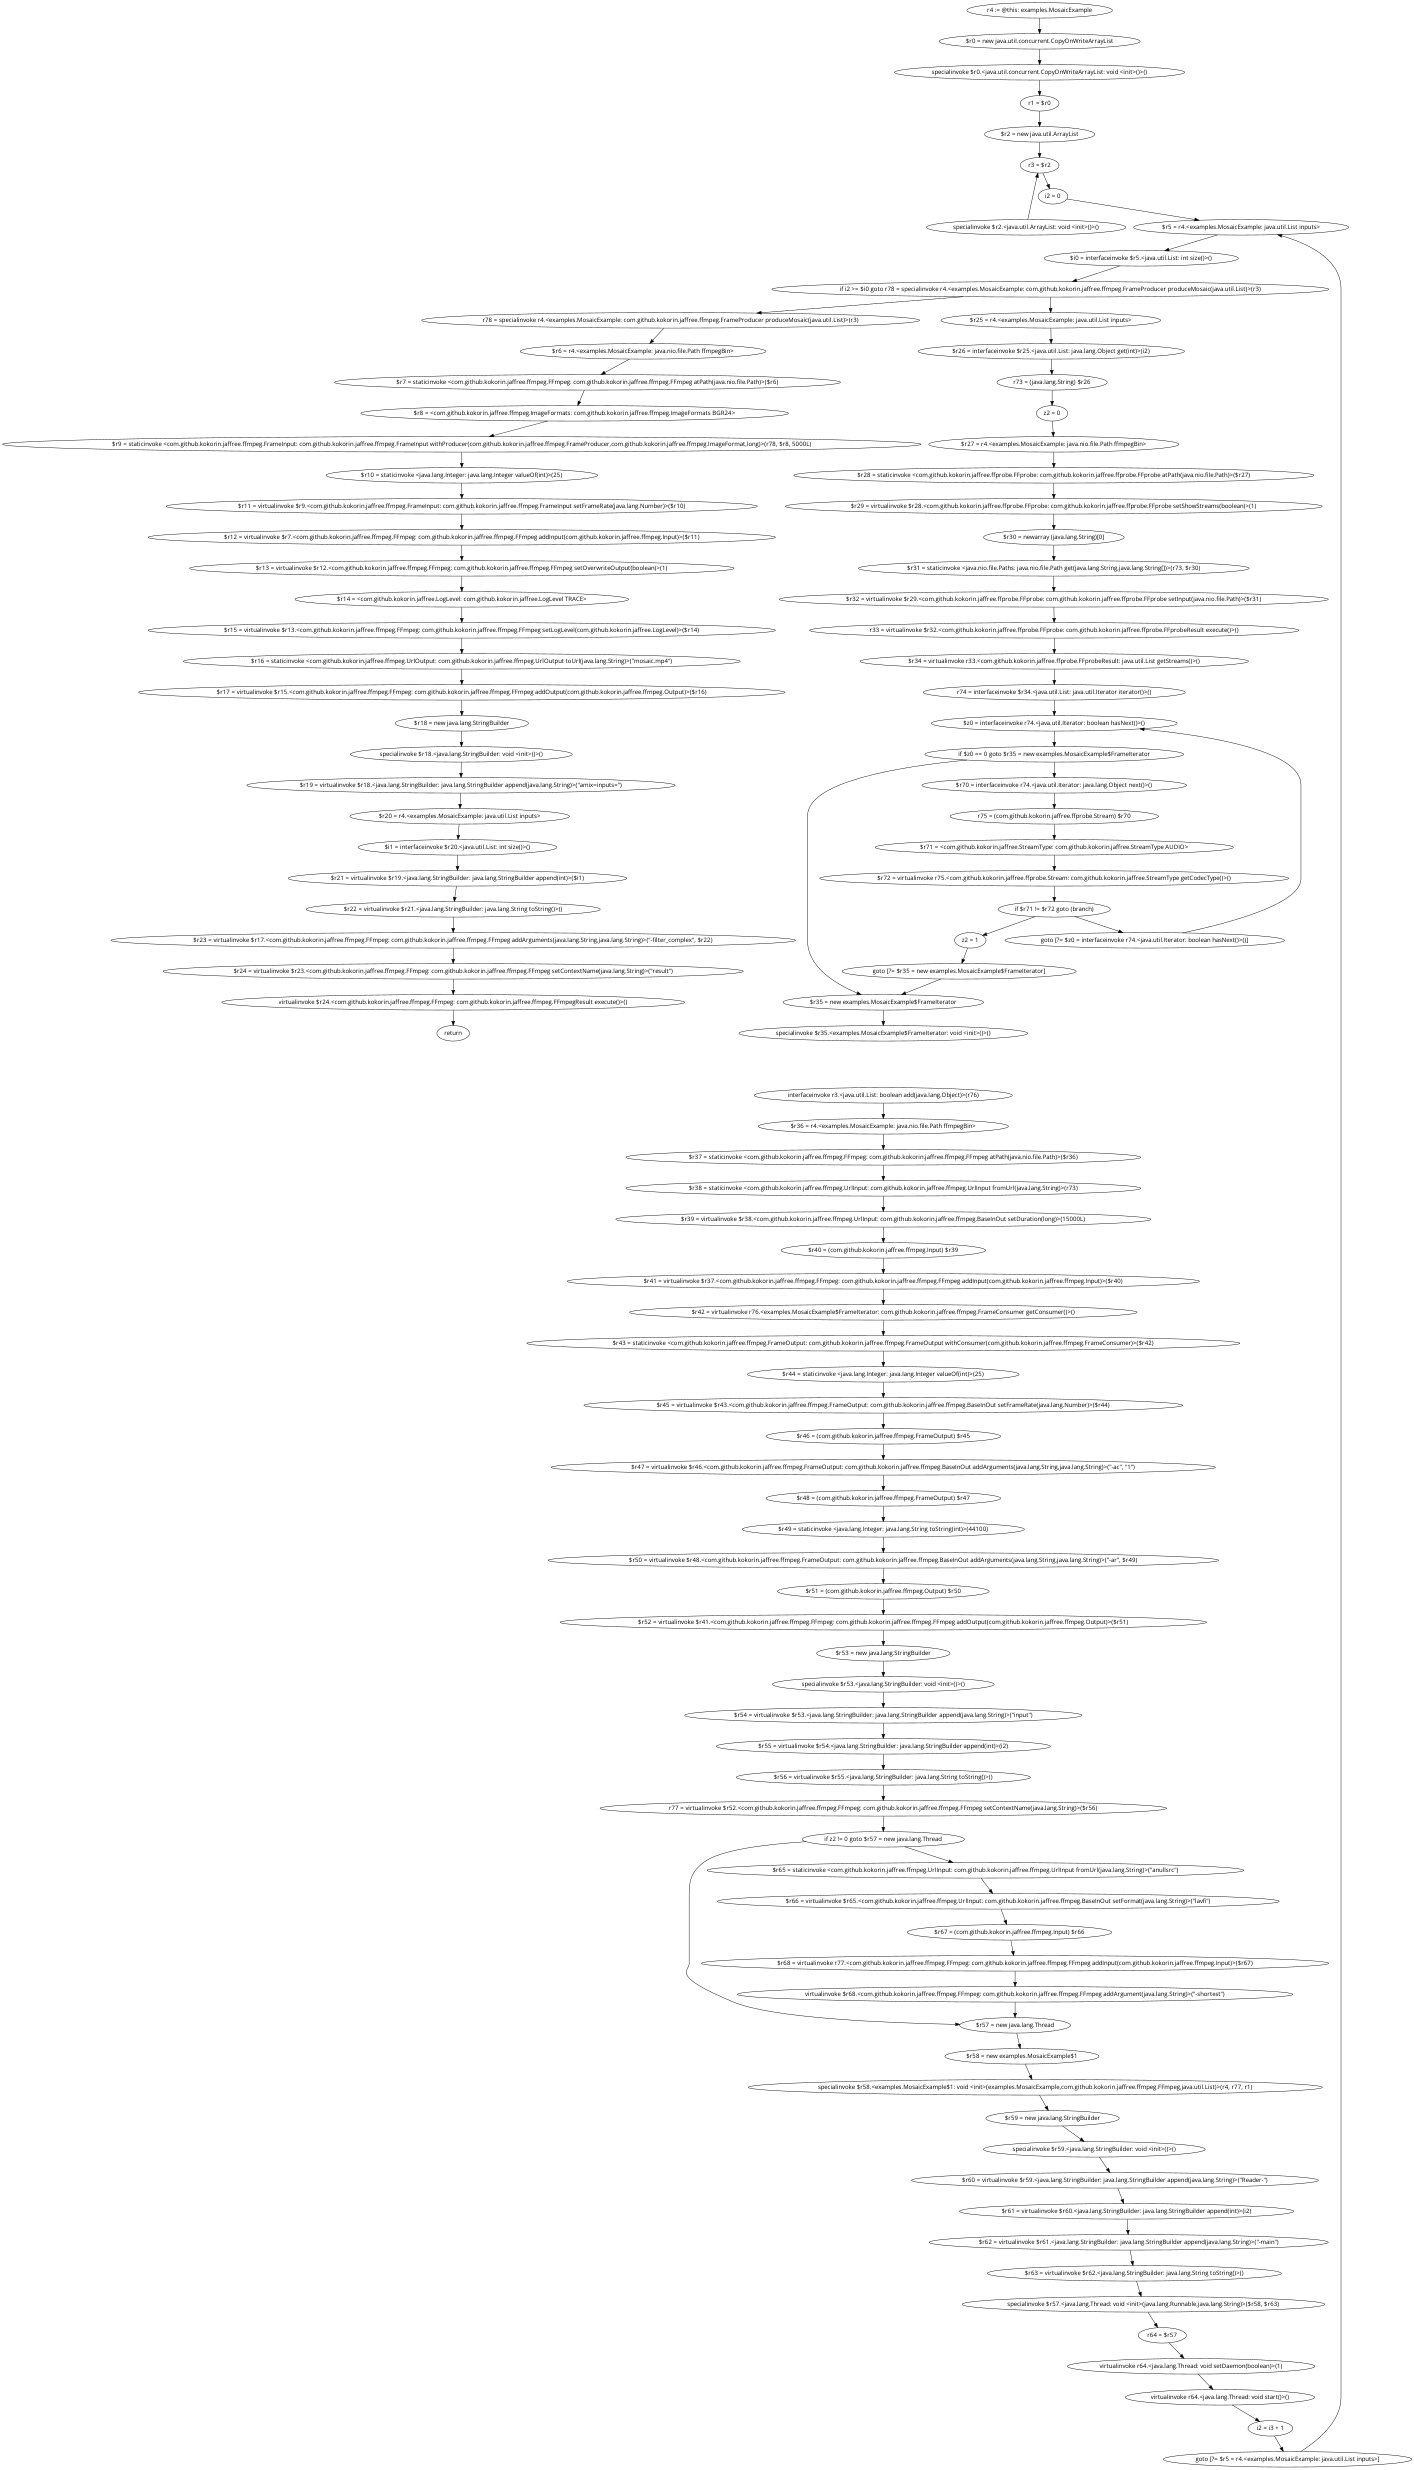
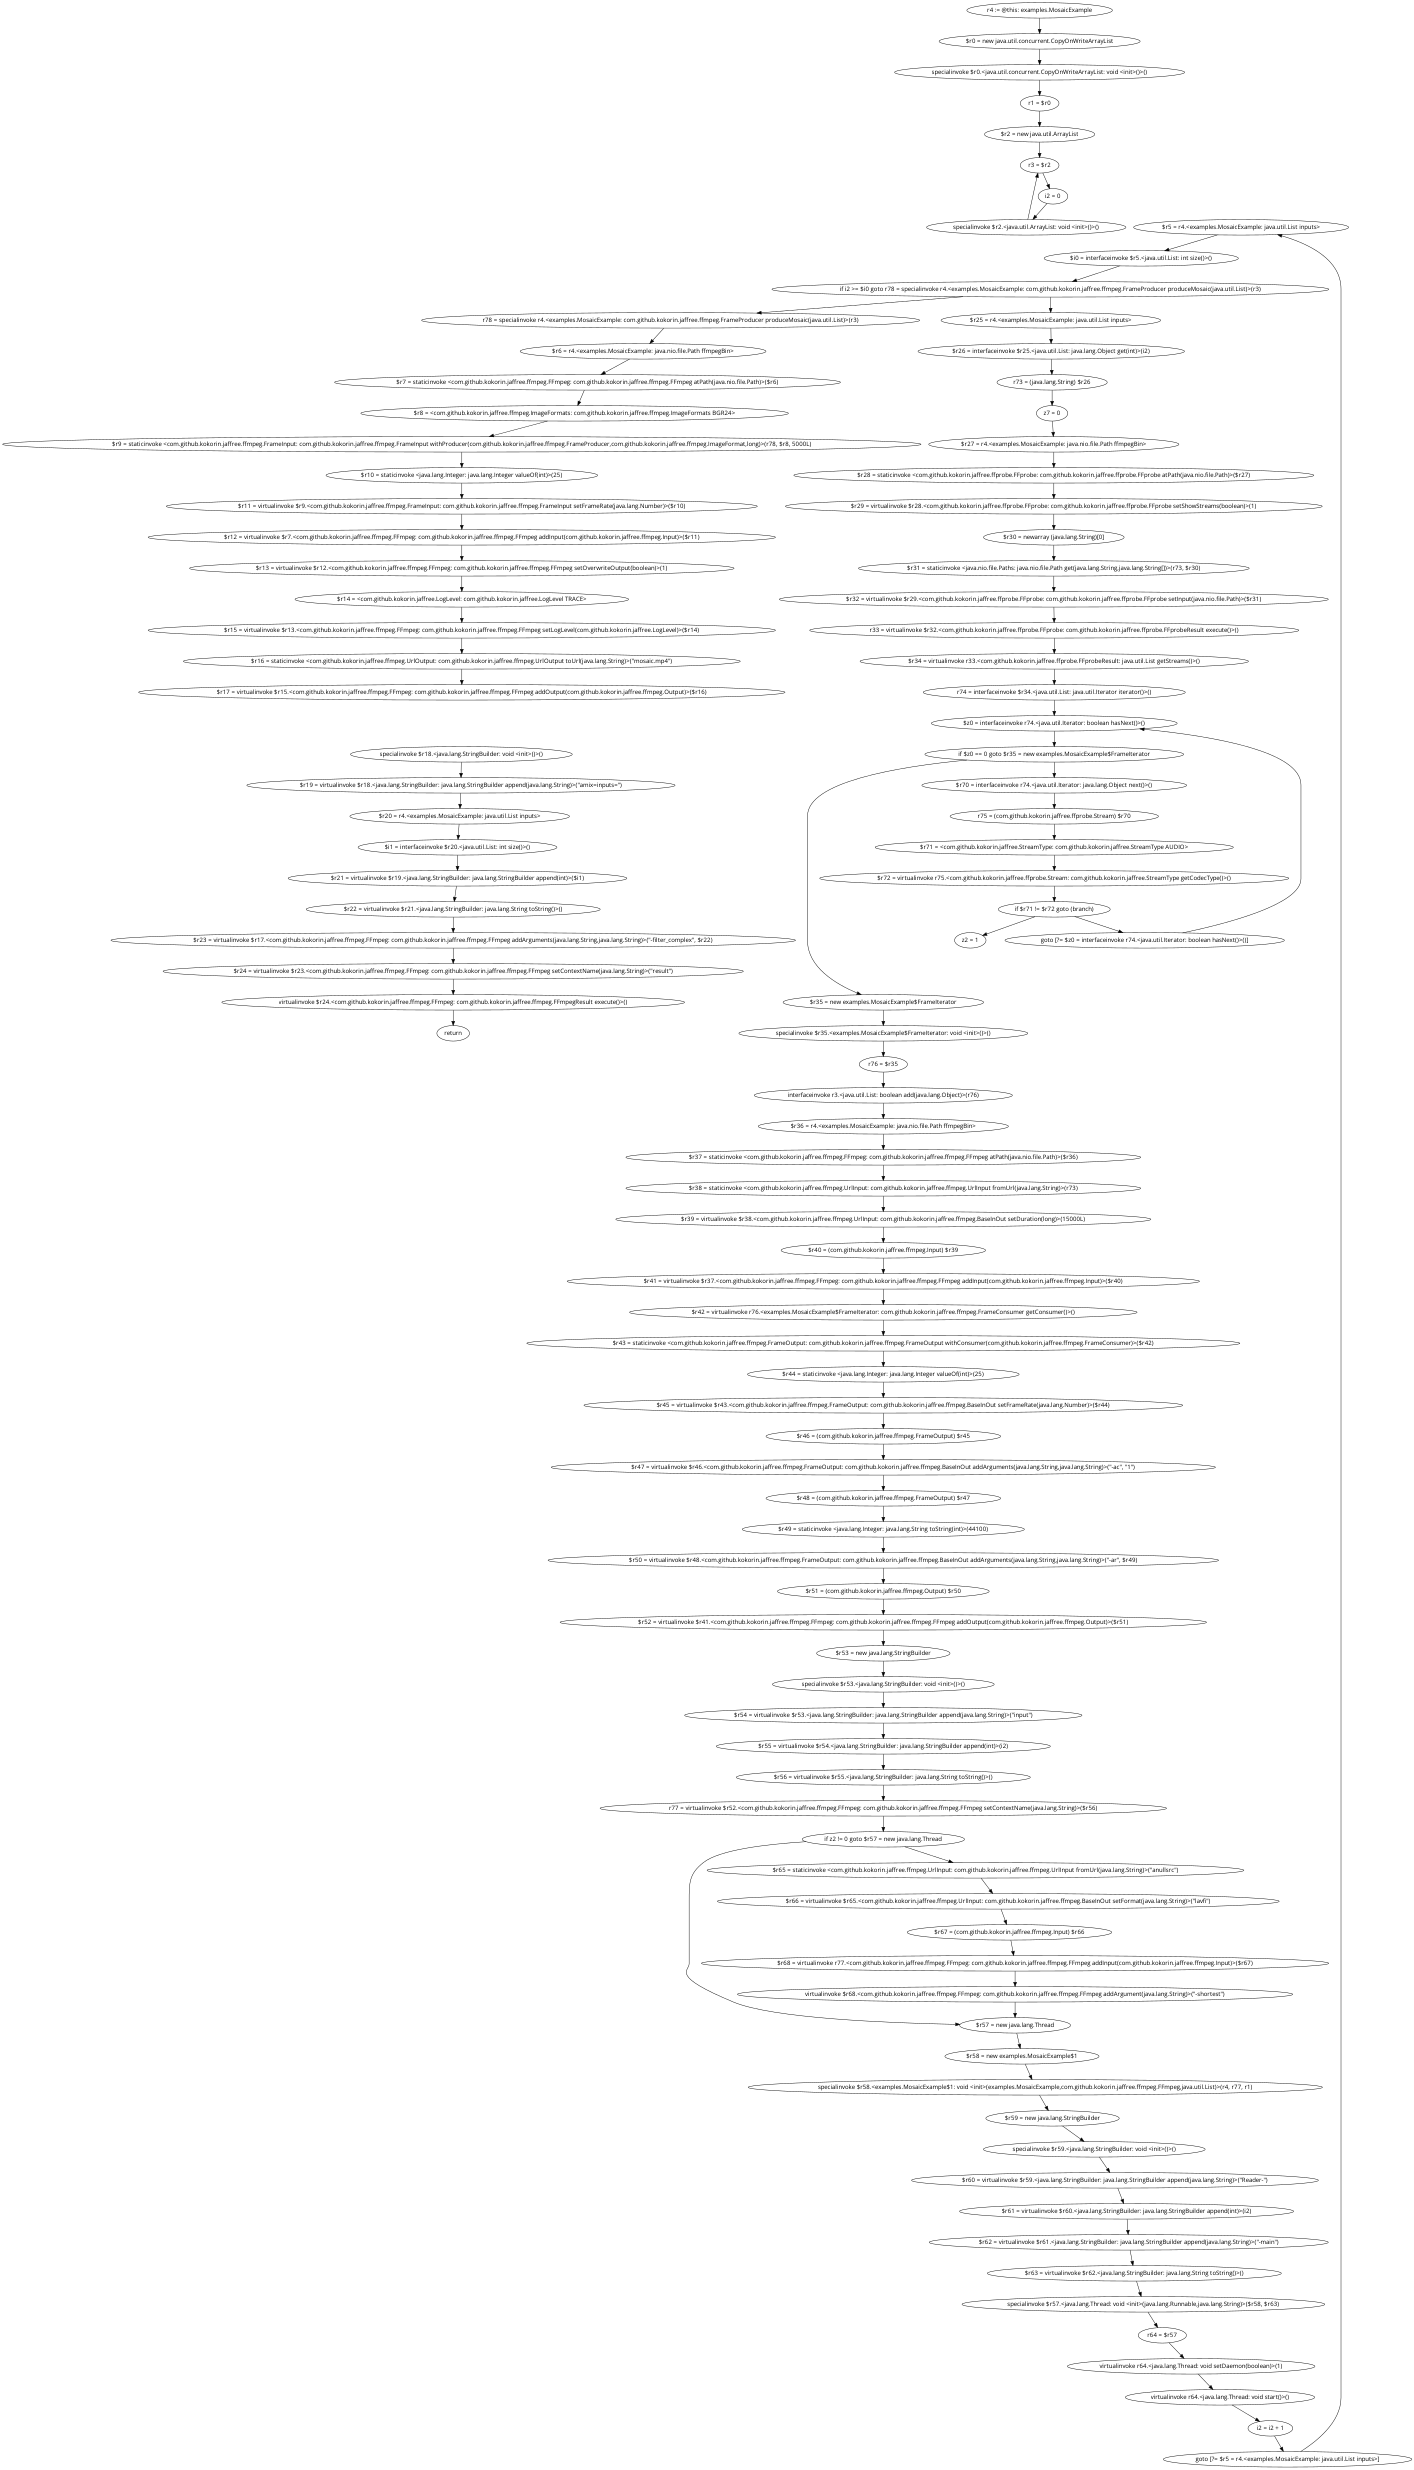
(1131, 209) -> (1041, 210)
(1052, 413) -> (1052, 413)
(462, 723) -> none
(959, 971) -> none
none -> (883, 1064)
(1270, 2428) -> (1270, 2428)
